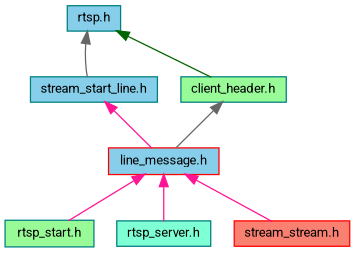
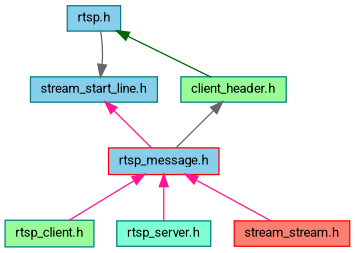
(86, 60) -> (102, 48)
(164, 161) -> (164, 161)
(50, 234) -> (50, 234)
